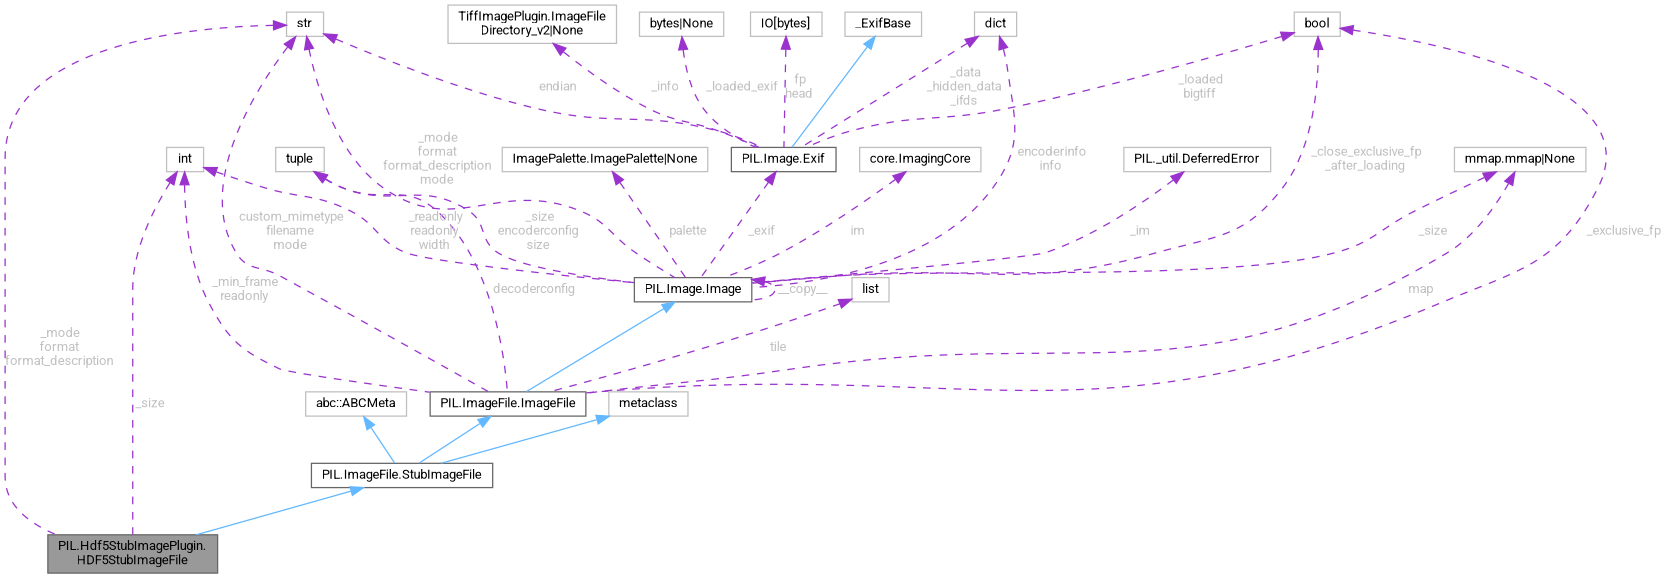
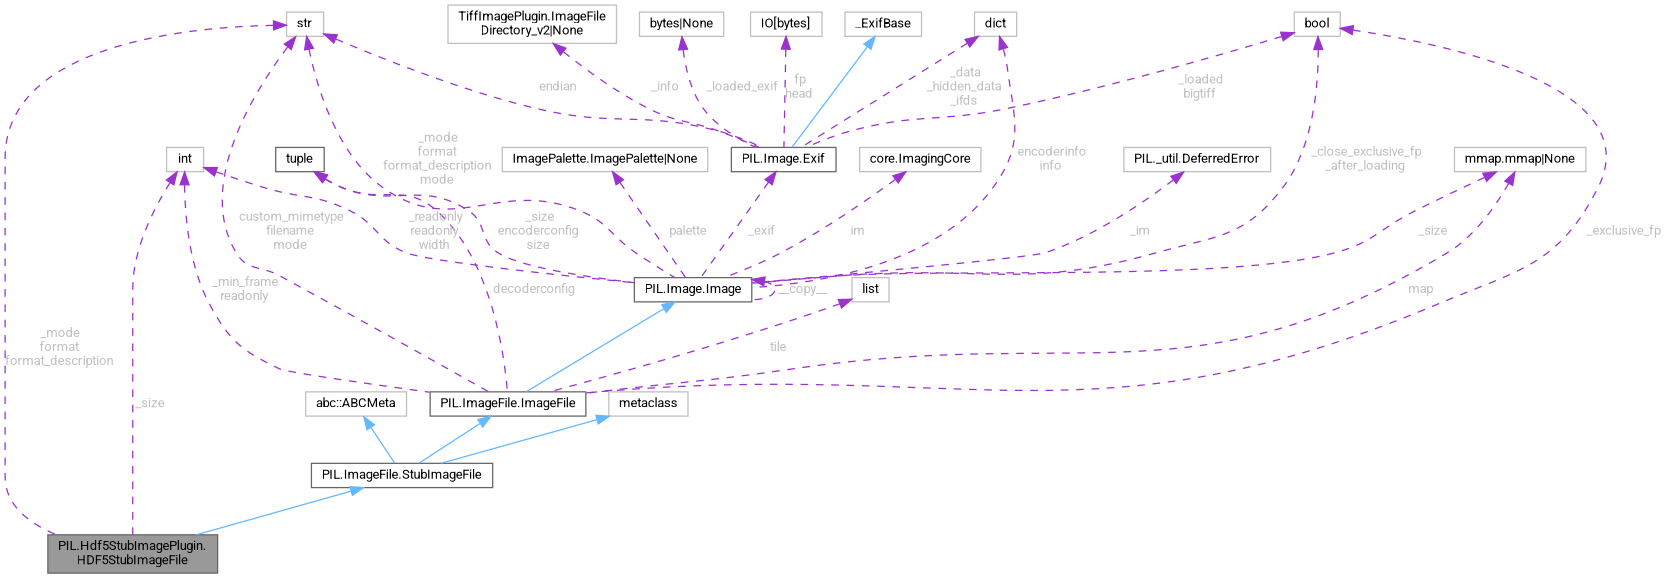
(300, 160) -> (300, 160)
